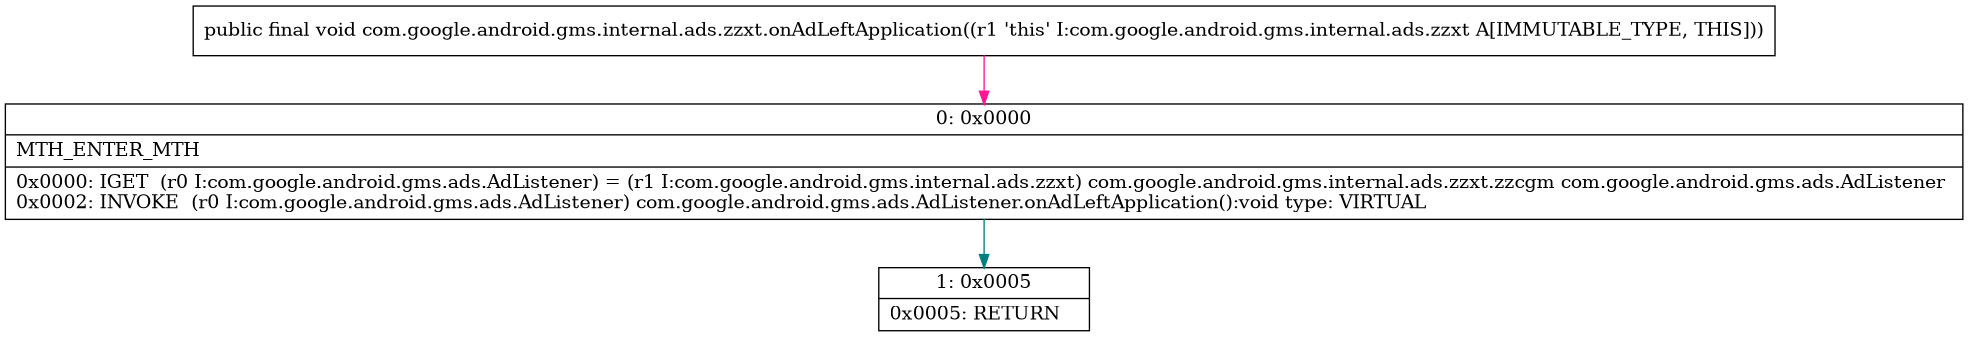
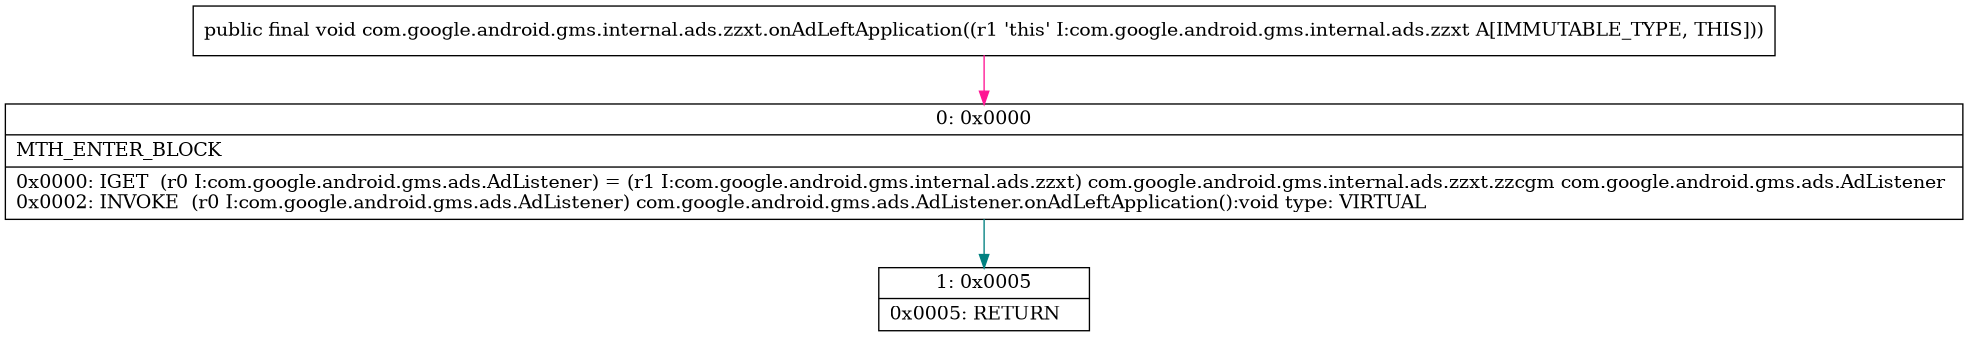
(108, 150) -> (119, 150)
